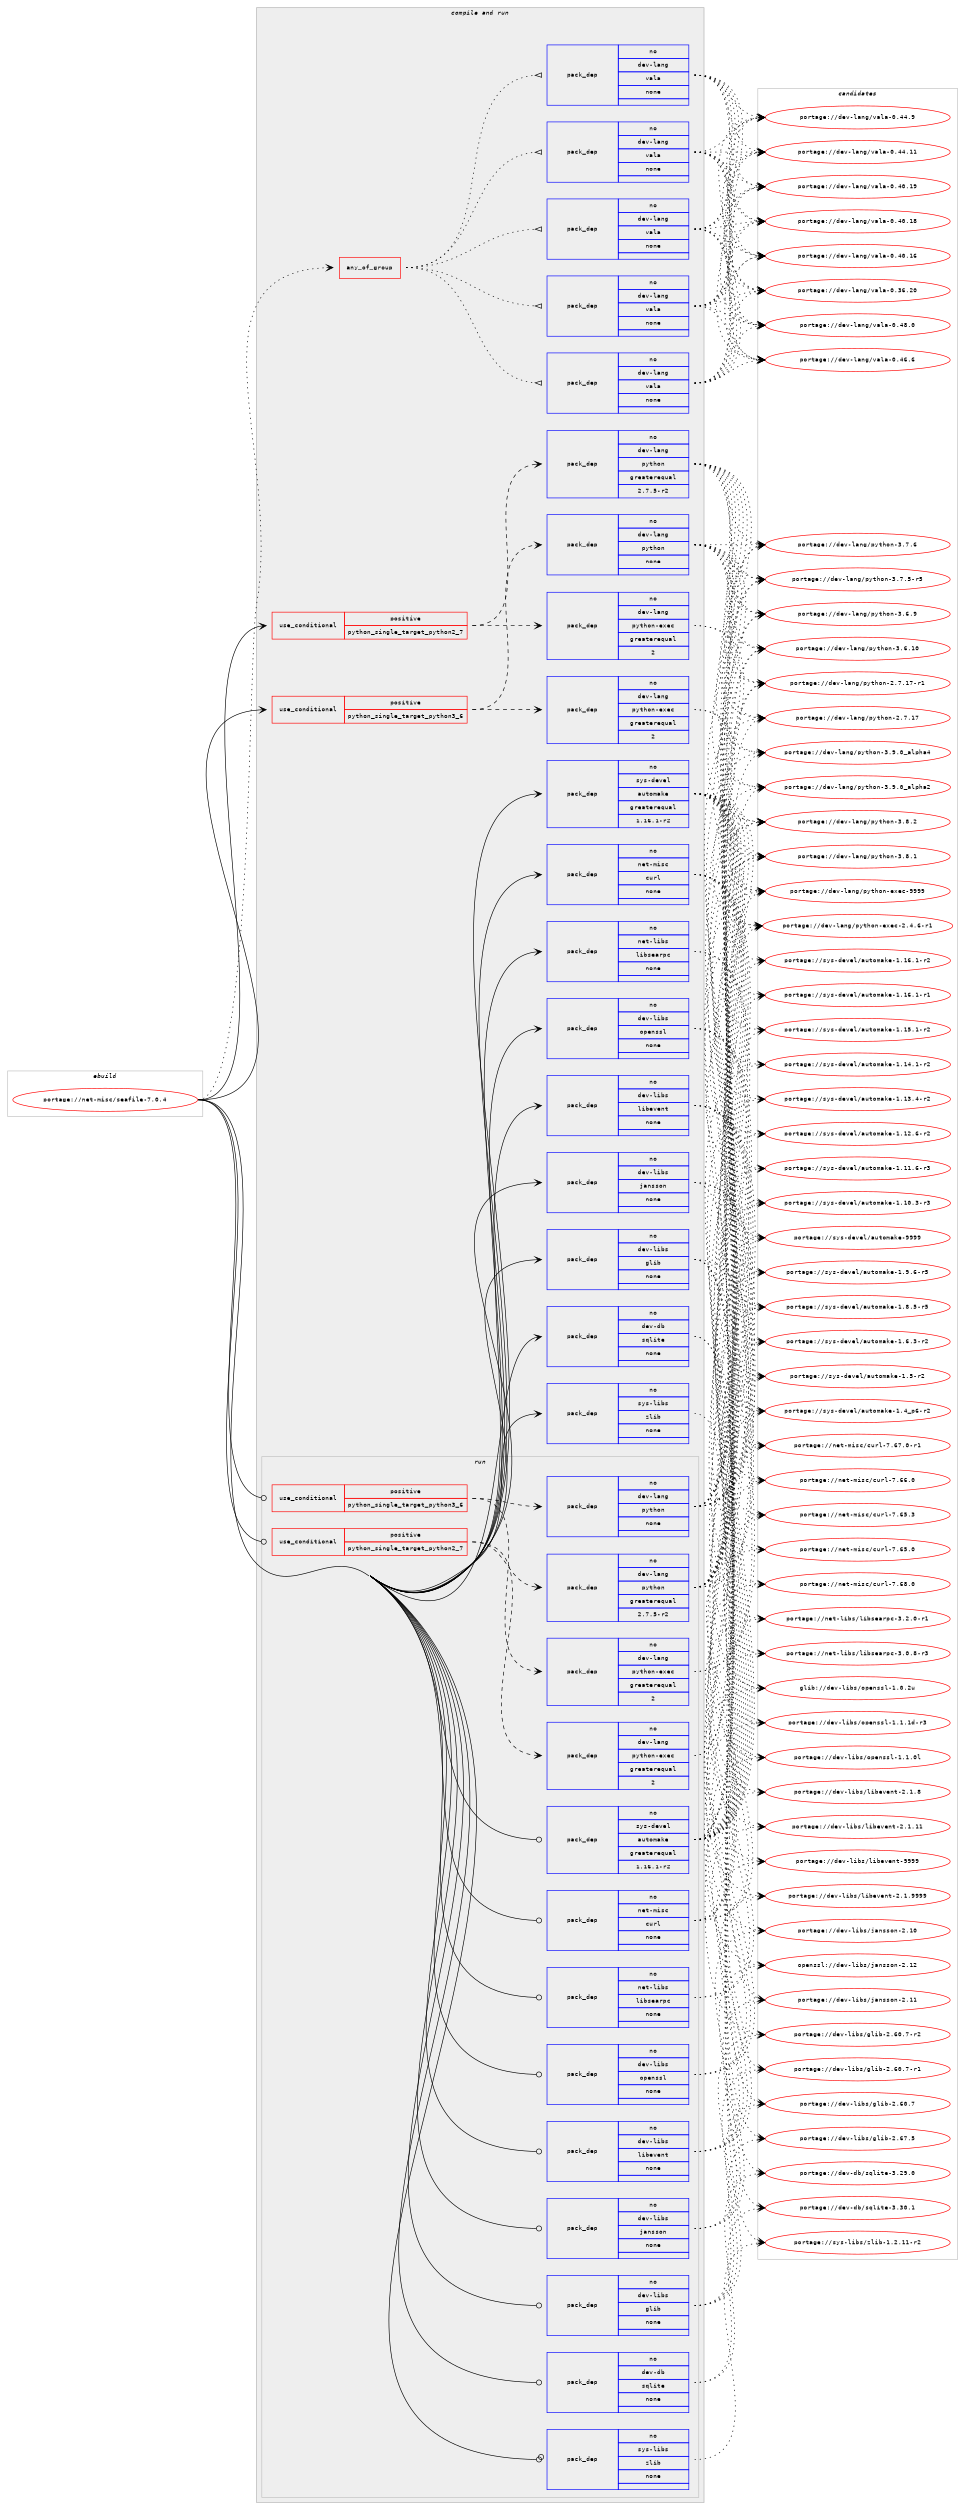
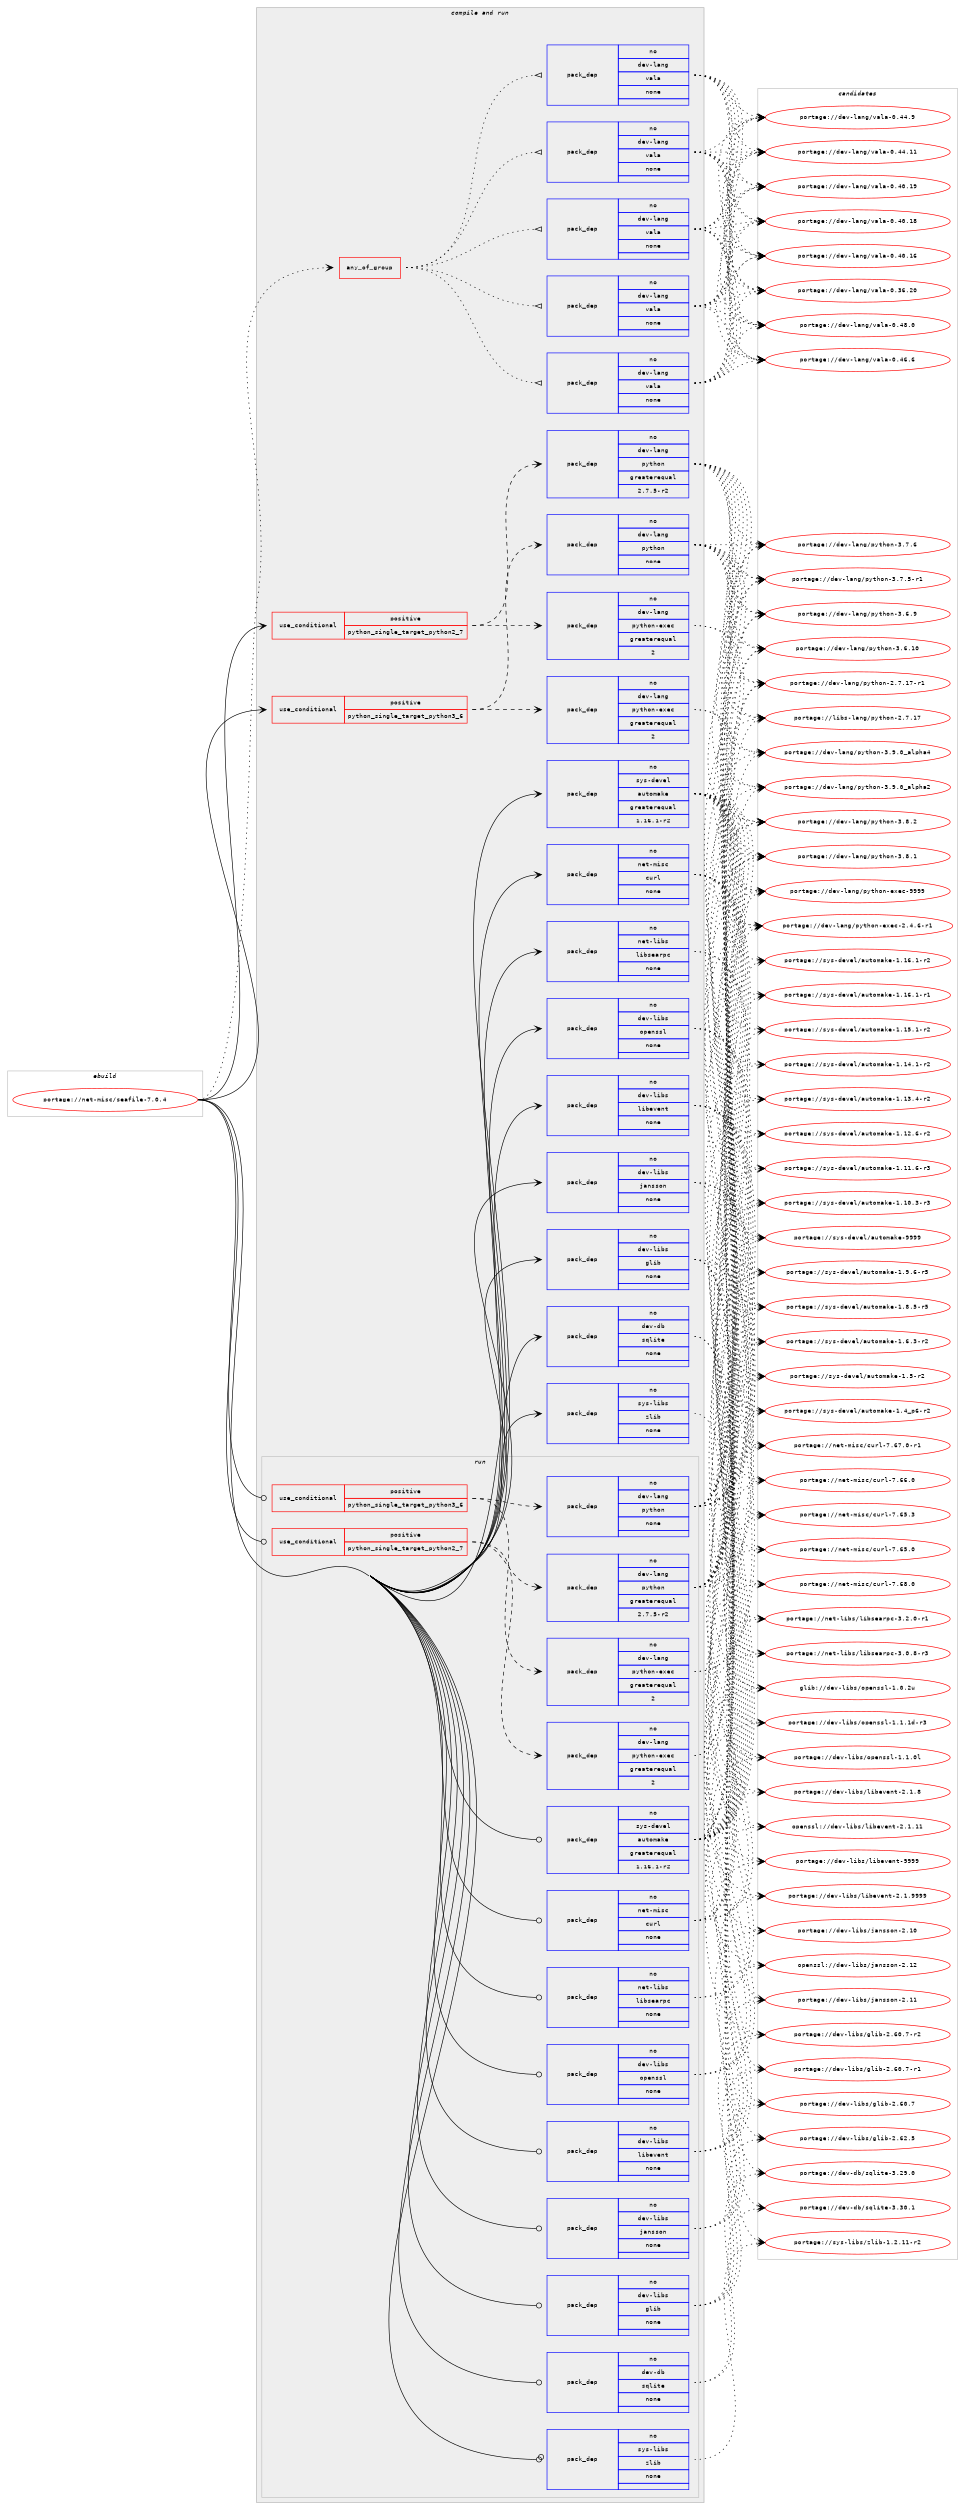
(858, 579) -> (858, 579)
(858, 718) -> (858, 718)
(858, 1827) -> (858, 1827)
(858, 2139) -> (858, 2139)
